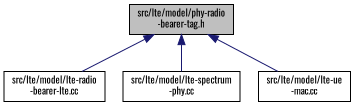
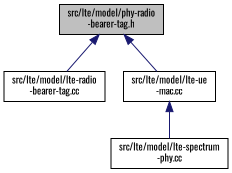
(182, 58) -> (170, 125)
(54, 86) -> (54, 86)
